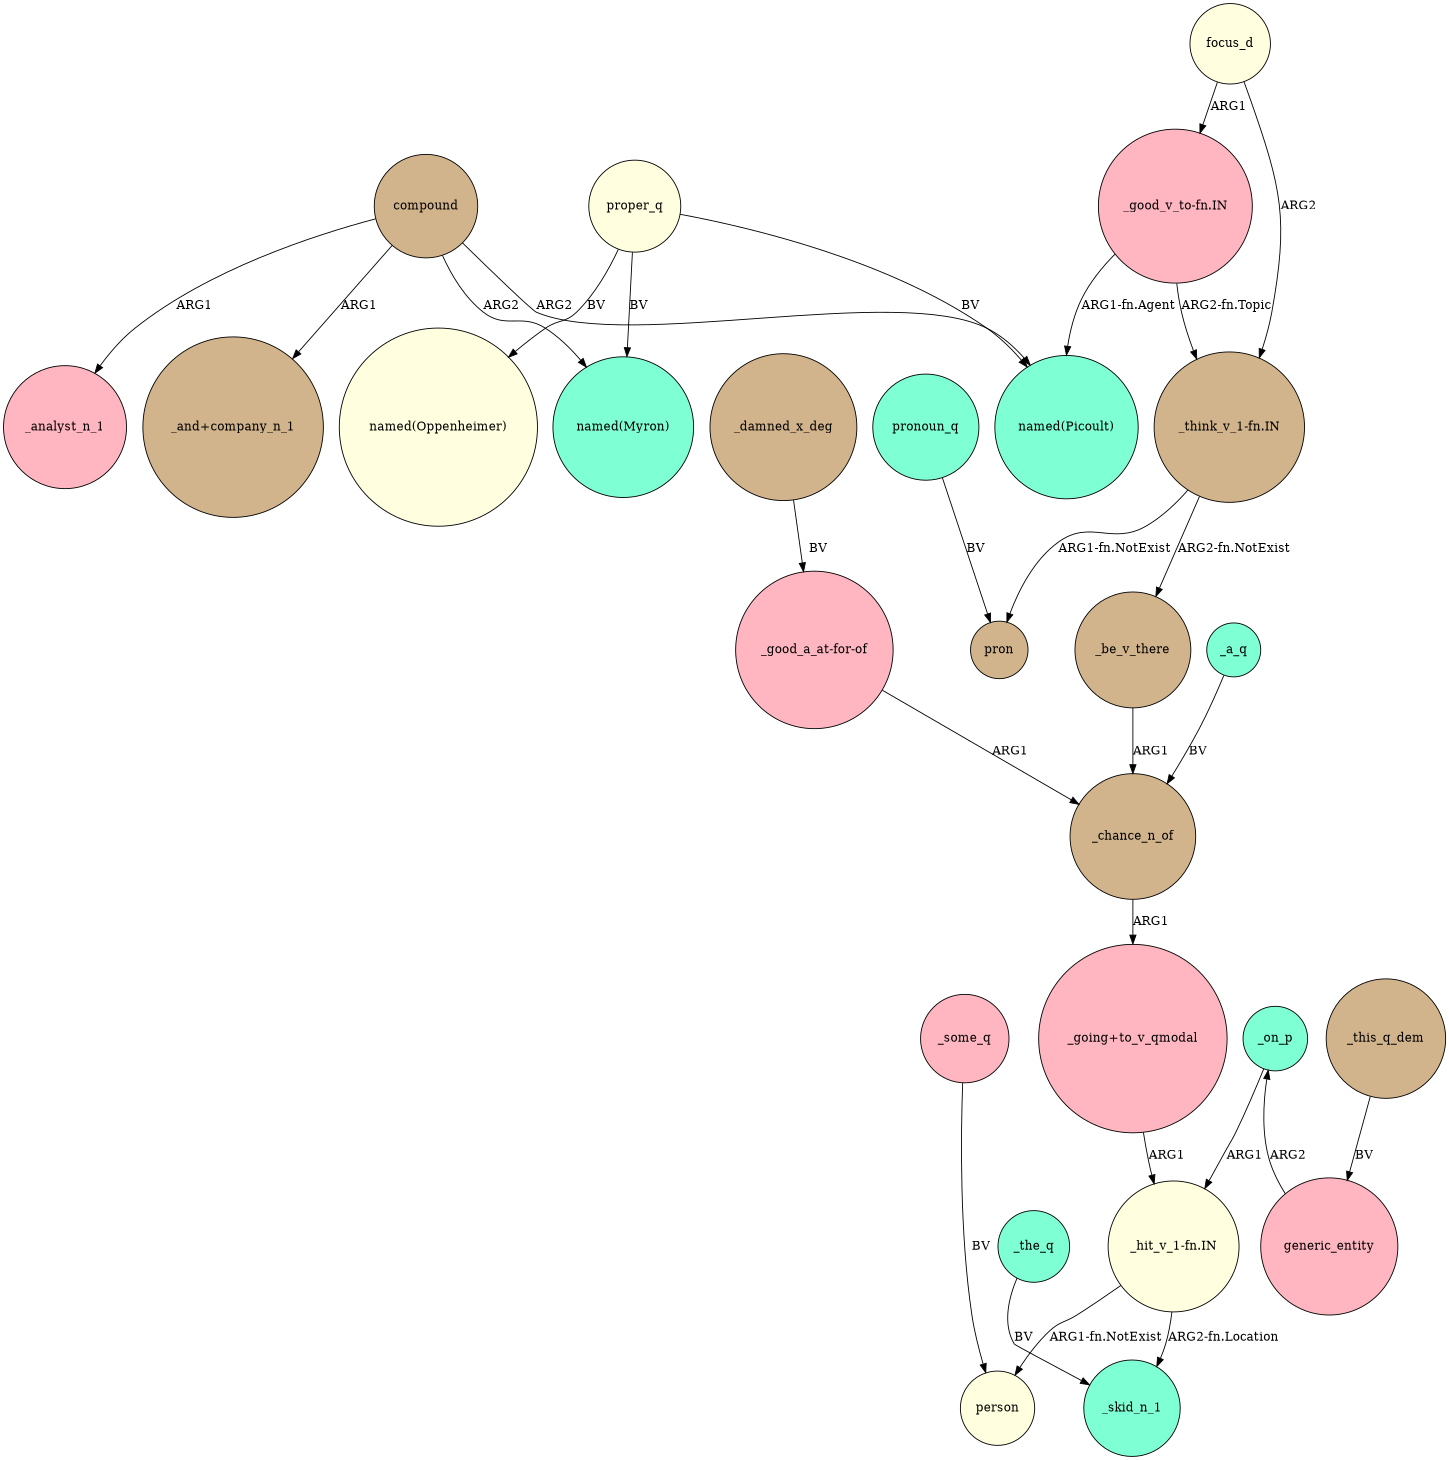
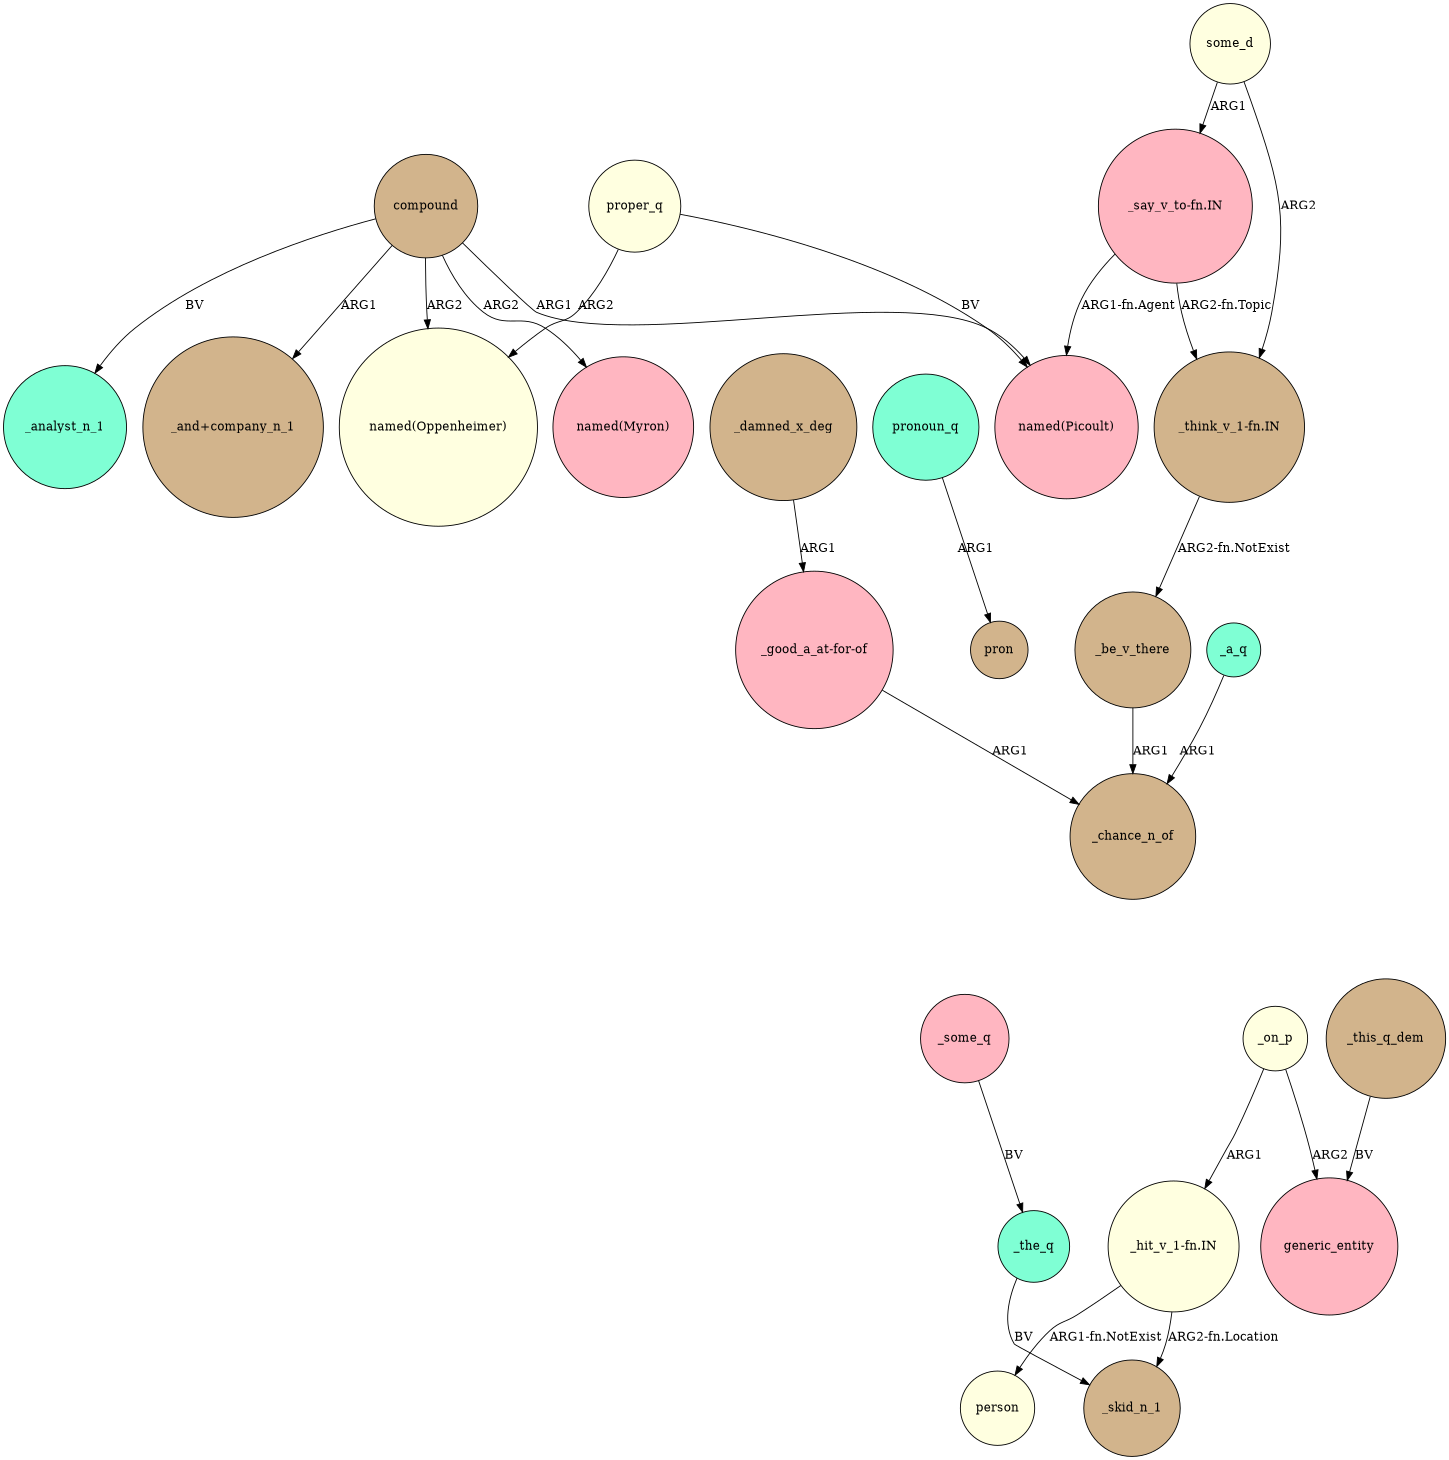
(1230, 44) -> (1230, 44)
(1175, 206) -> (1175, 206)
none -> (426, 289)
(630, 300) -> none
(195, 306) -> (195, 306)
(555, 306) -> (555, 306)
(596, 306) -> (596, 306)
(65, 427) -> (65, 427)
(623, 427) -> (623, 427)
(1067, 427) -> (1067, 427)
(1086, 532) -> none
(818, 549) -> (818, 549)
(976, 549) -> (976, 549)
(1198, 751) -> (1198, 751)
(1133, 1039) -> none
(1275, 1039) -> (1275, 1039)
(1265, 1139) -> (1302, 1119)
(963, 1224) -> (999, 1142)
(1132, 1408) -> (1132, 1408)
